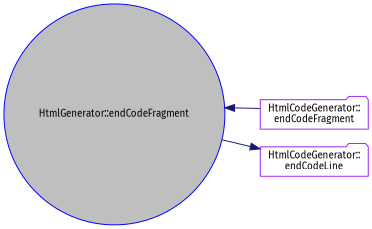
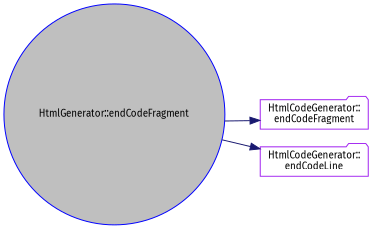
(247, 108) -> (237, 121)
